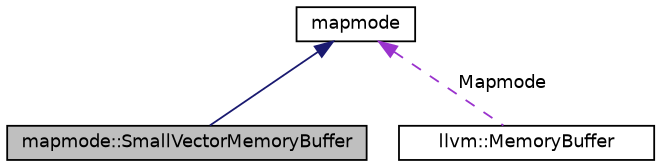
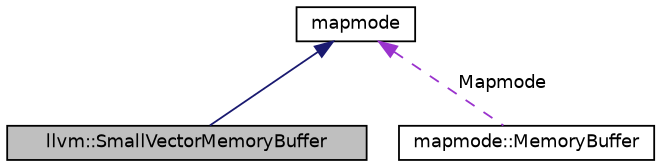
(187, 143) -> (187, 143)
(527, 143) -> (527, 143)
